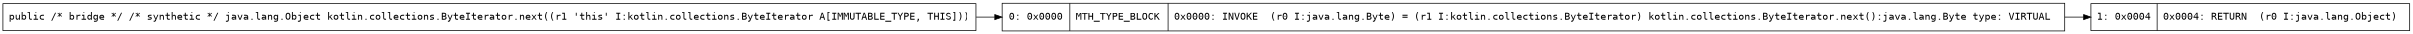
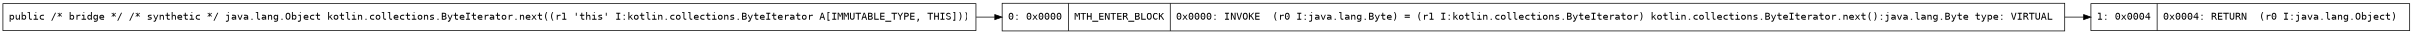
(1118, 17) -> (1119, 17)
